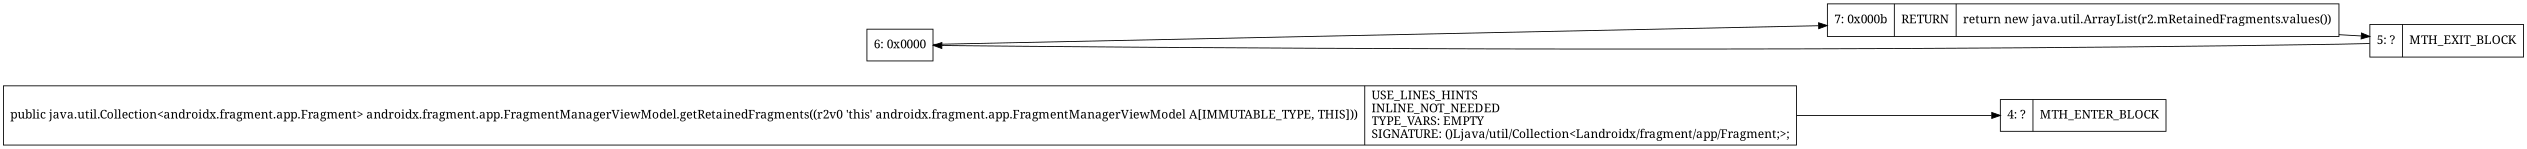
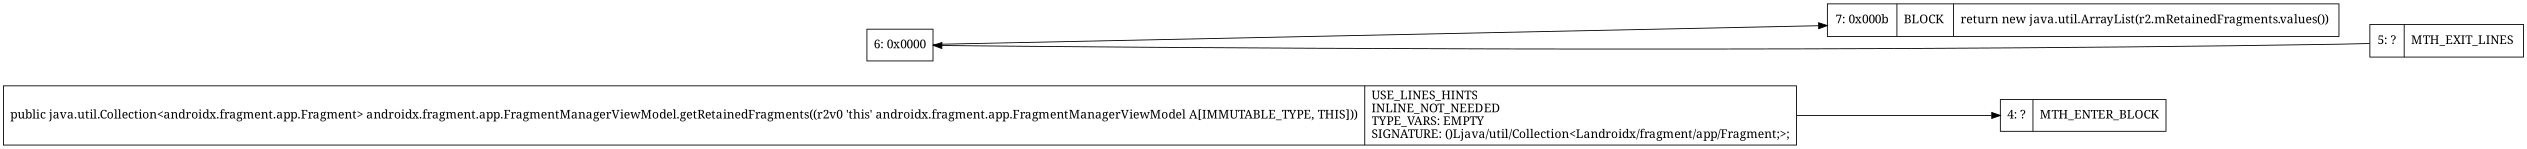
(1925, 20) -> (1924, 20)
(2350, 35) -> none
(2463, 40) -> (2463, 40)
